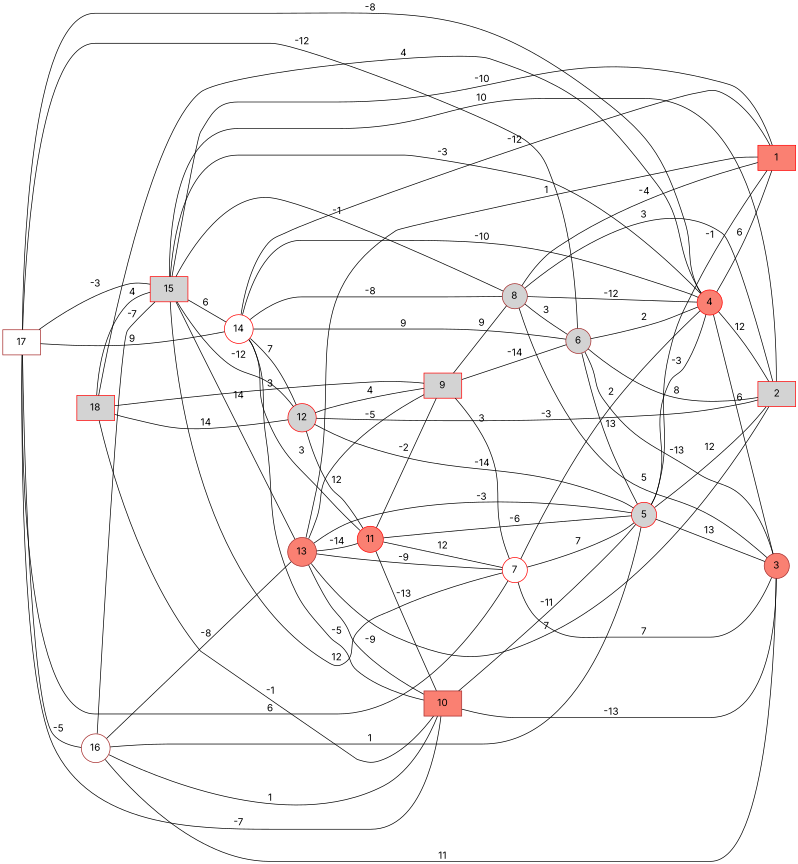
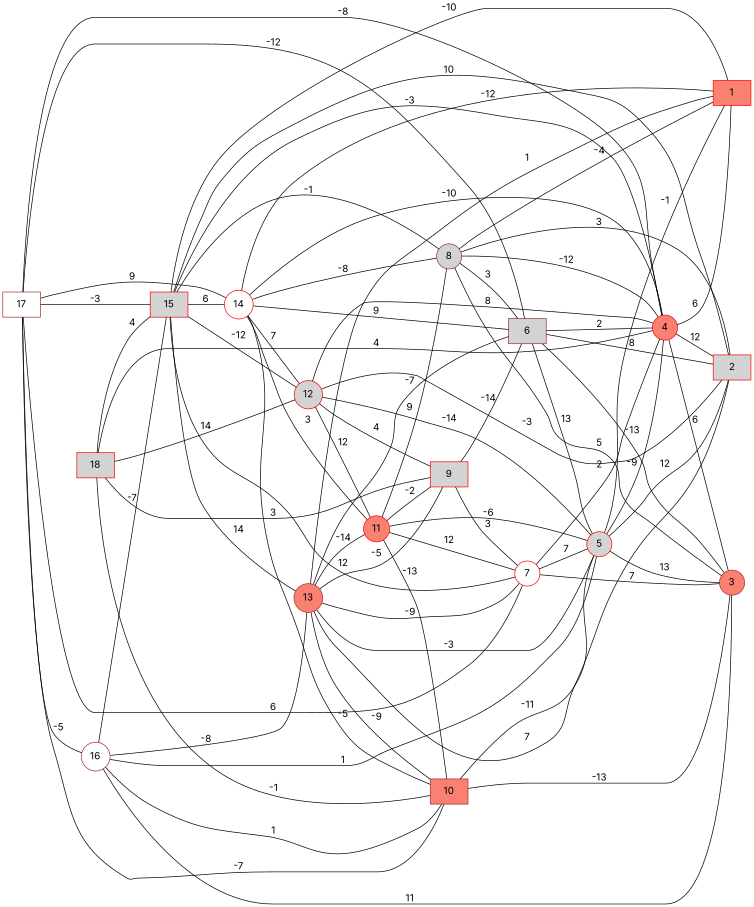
none -> (461, 305)
(480, 339) -> (422, 395)
(578, 341) -> (527, 331)
(677, 362) -> (632, 463)
none -> (393, 440)
